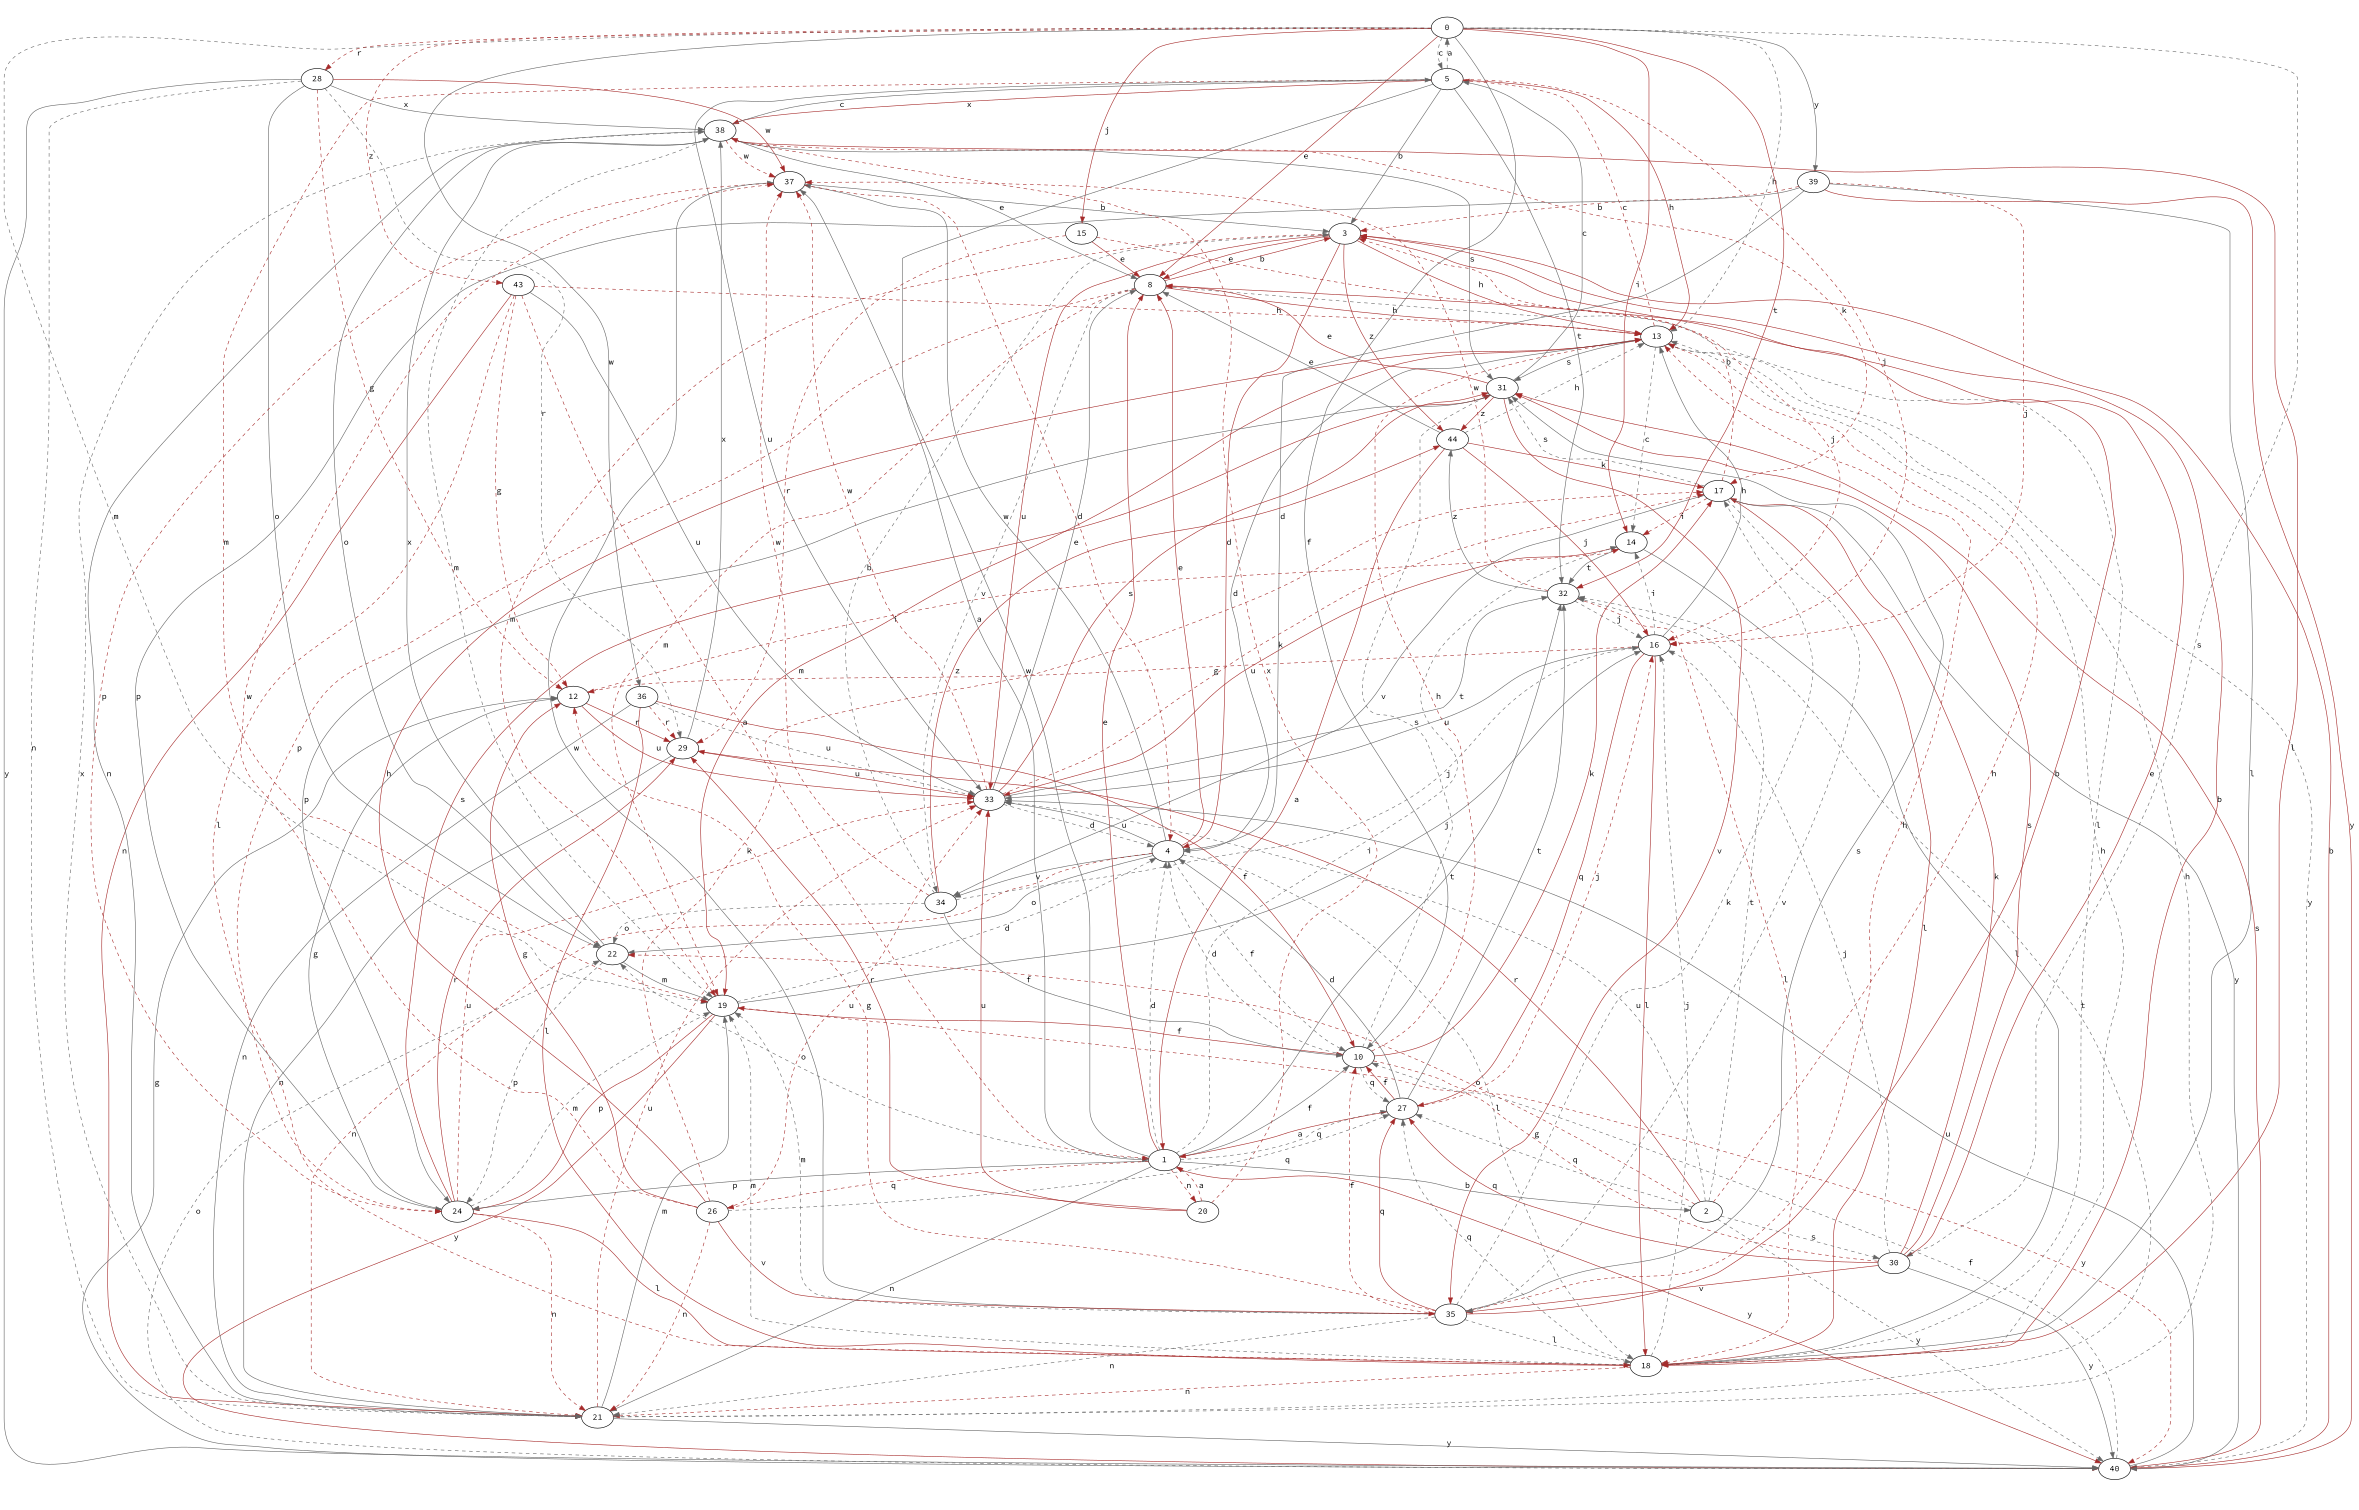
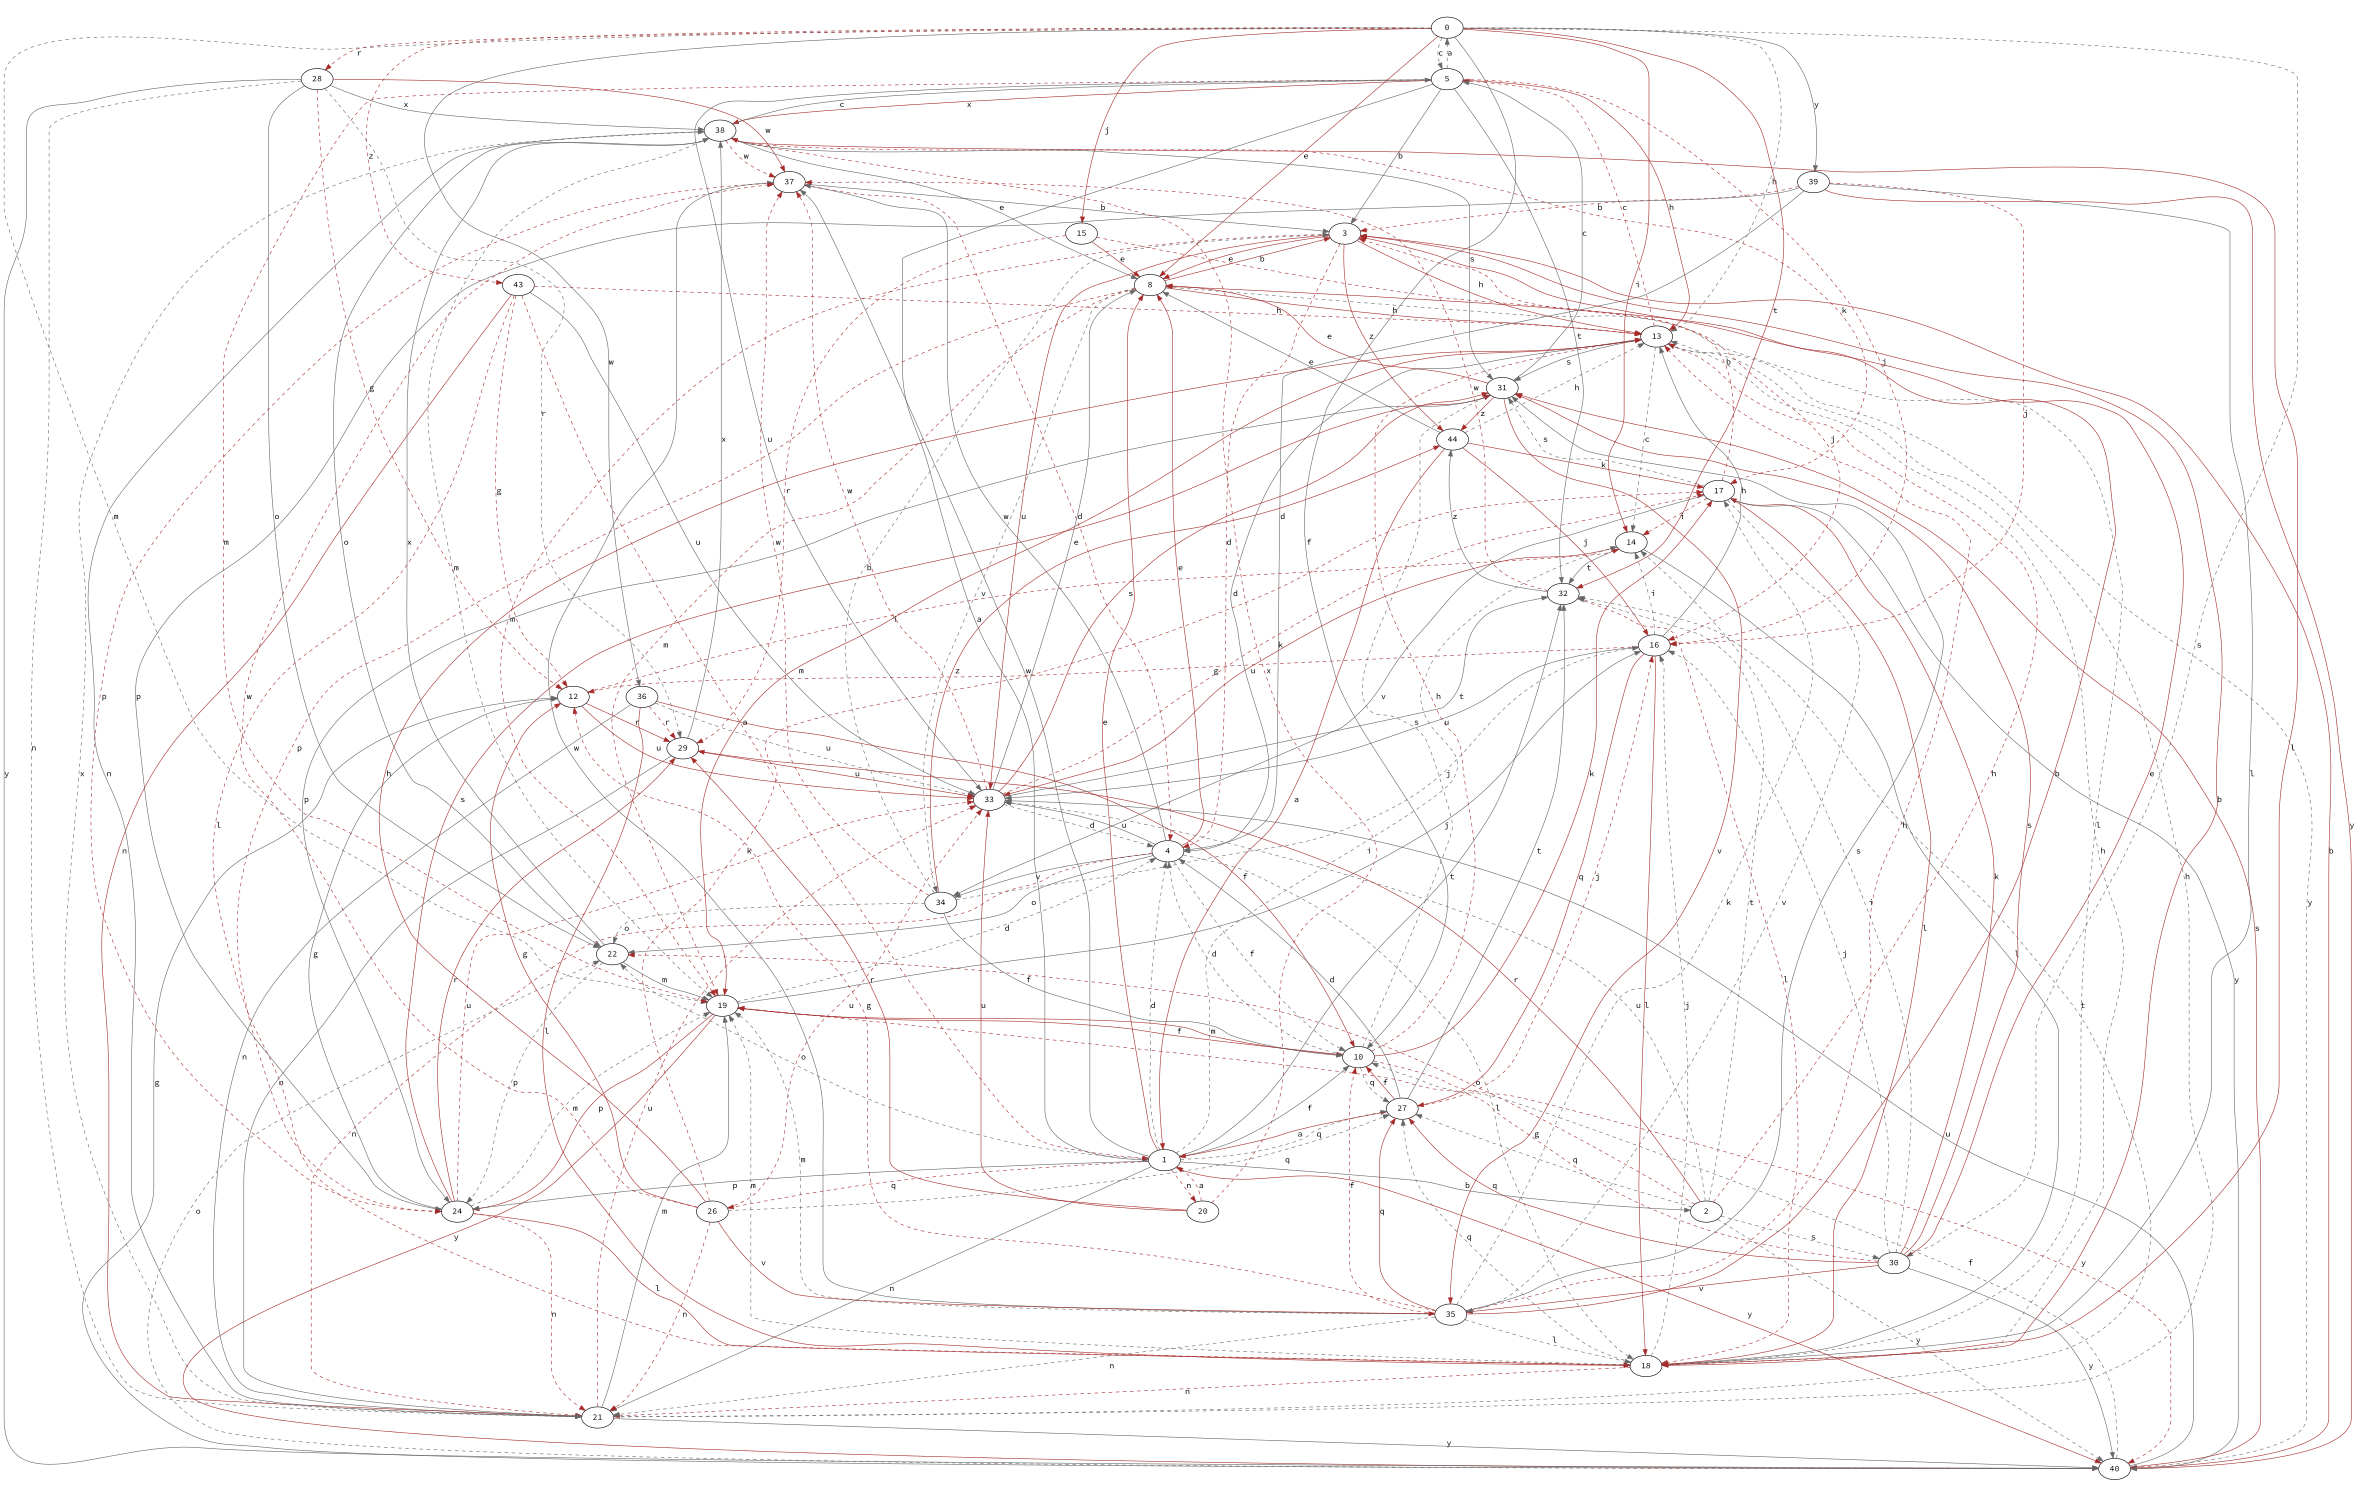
(1227, 533) -> (1227, 533)
(1606, 618) -> none
none -> (1854, 876)
none -> (1060, 1019)
